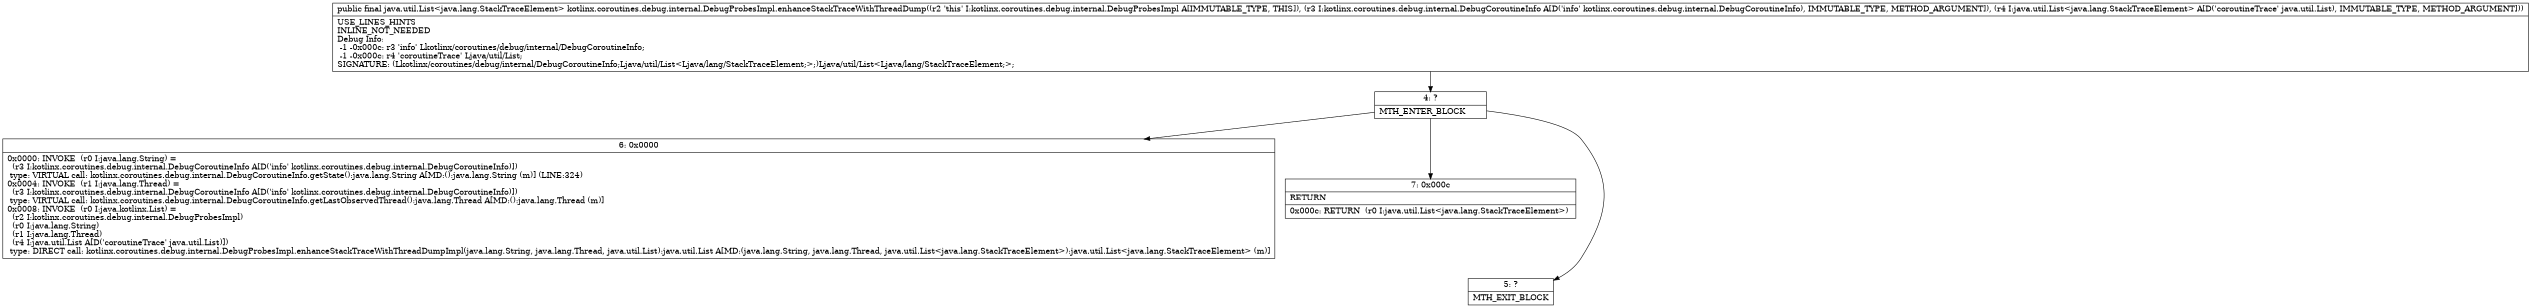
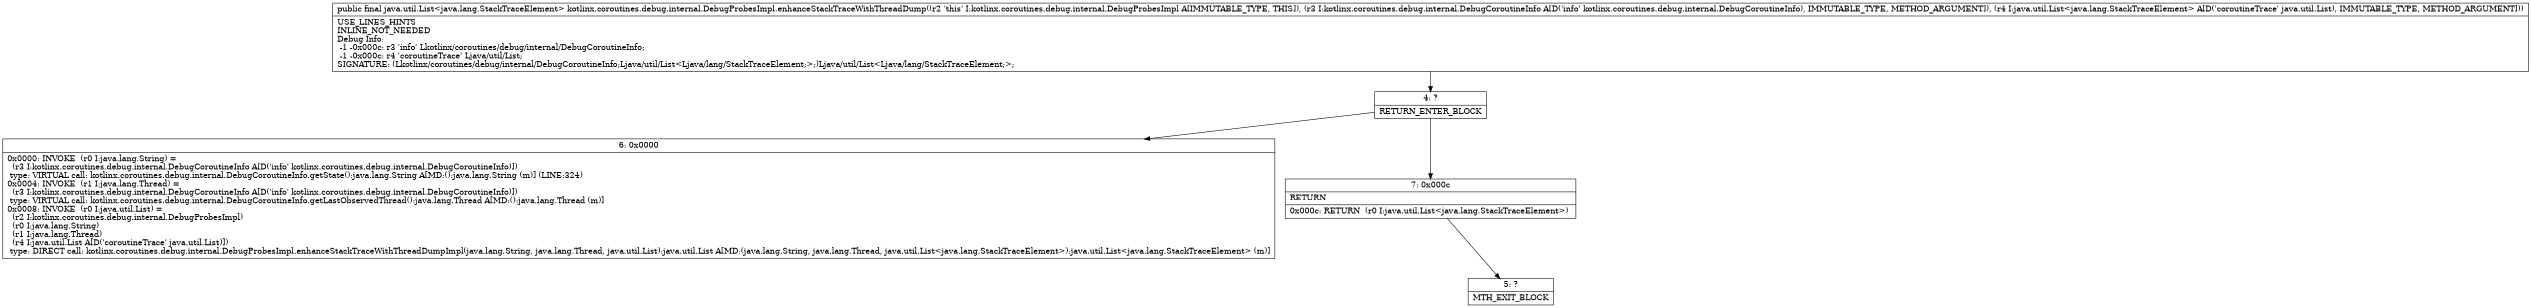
(1422, 112) -> (1431, 112)
(1597, 164) -> (1472, 246)
(93, 209) -> (86, 209)
